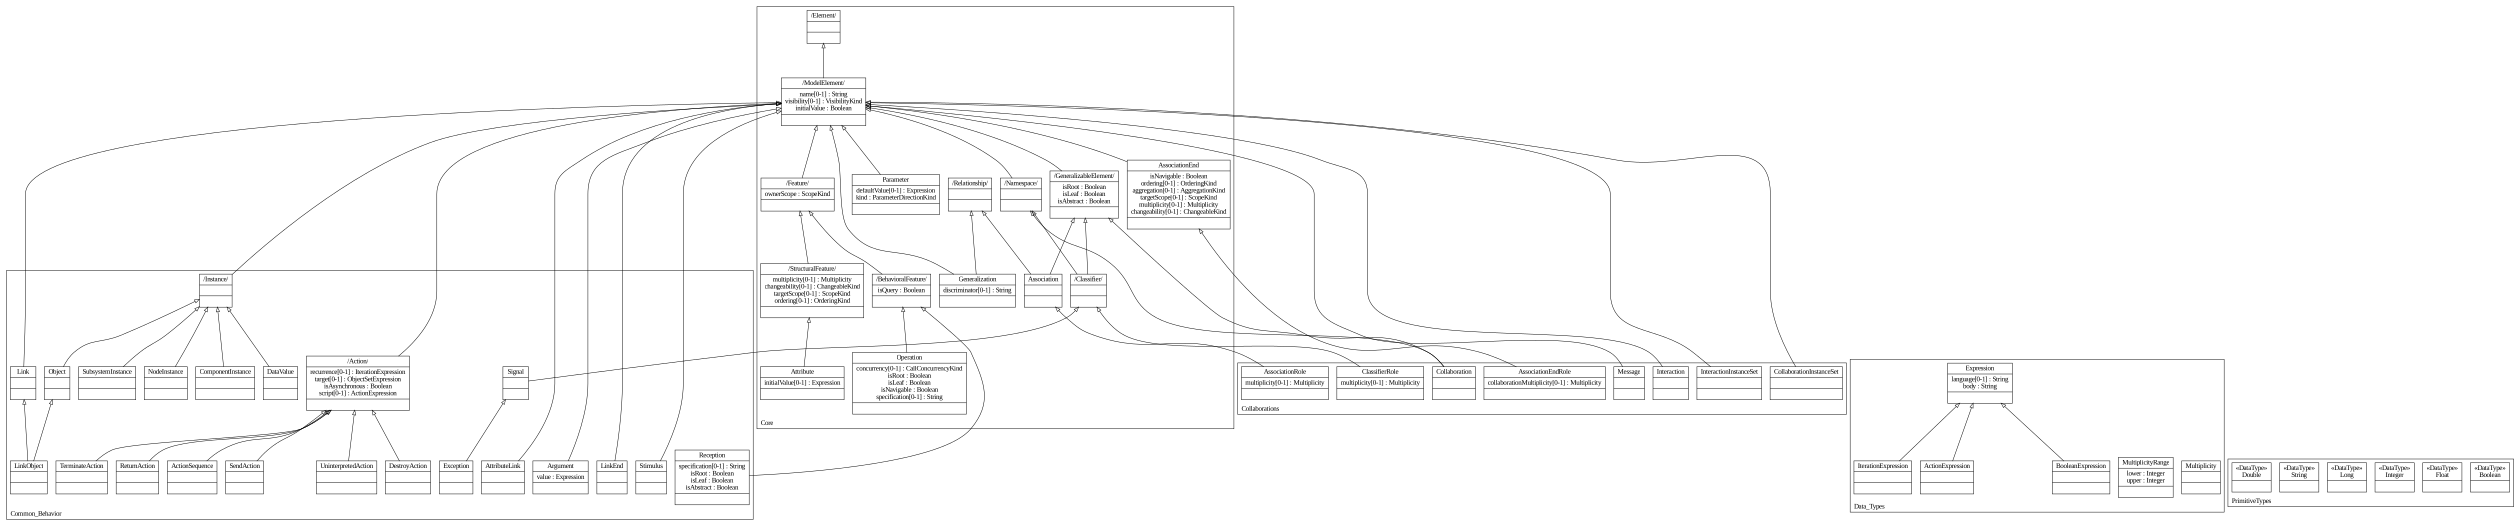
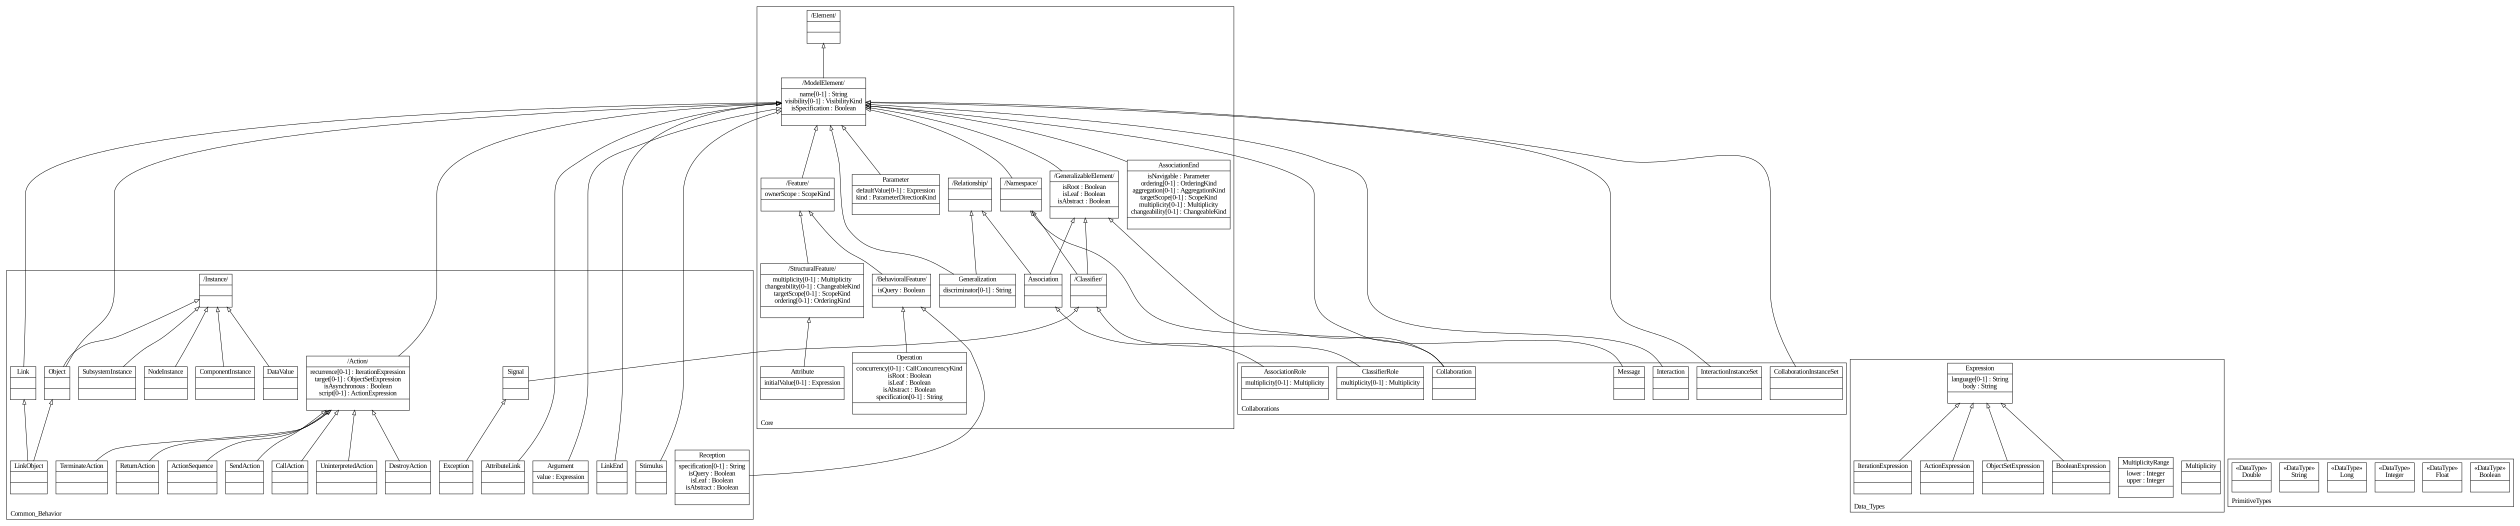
(824, 108) -> (824, 108)
(484, 130) -> (344, 130)
(1179, 176) -> (1179, 176)
(1545, 383) -> none
(910, 390) -> (910, 390)
(712, 473) -> (712, 473)
none -> (290, 477)
none -> (2013, 477)
